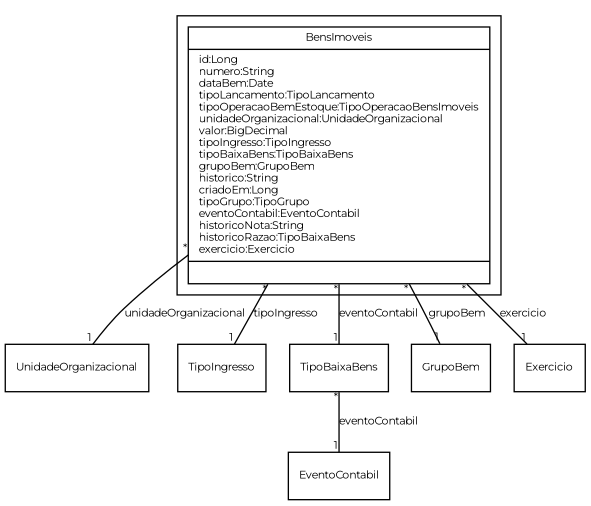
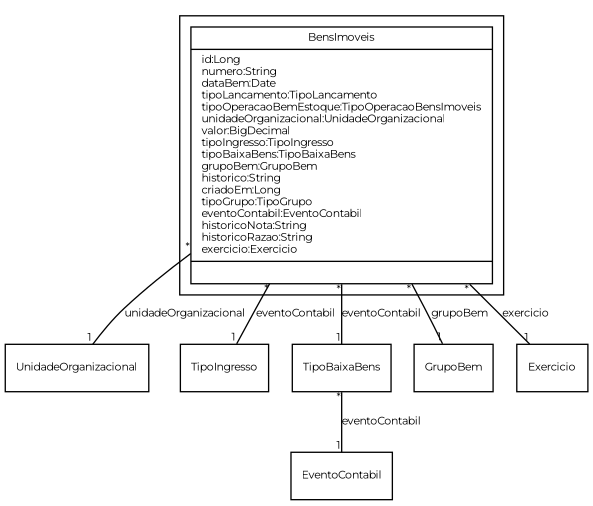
(277, 238) -> (257, 238)
(286, 314) -> (296, 314)
